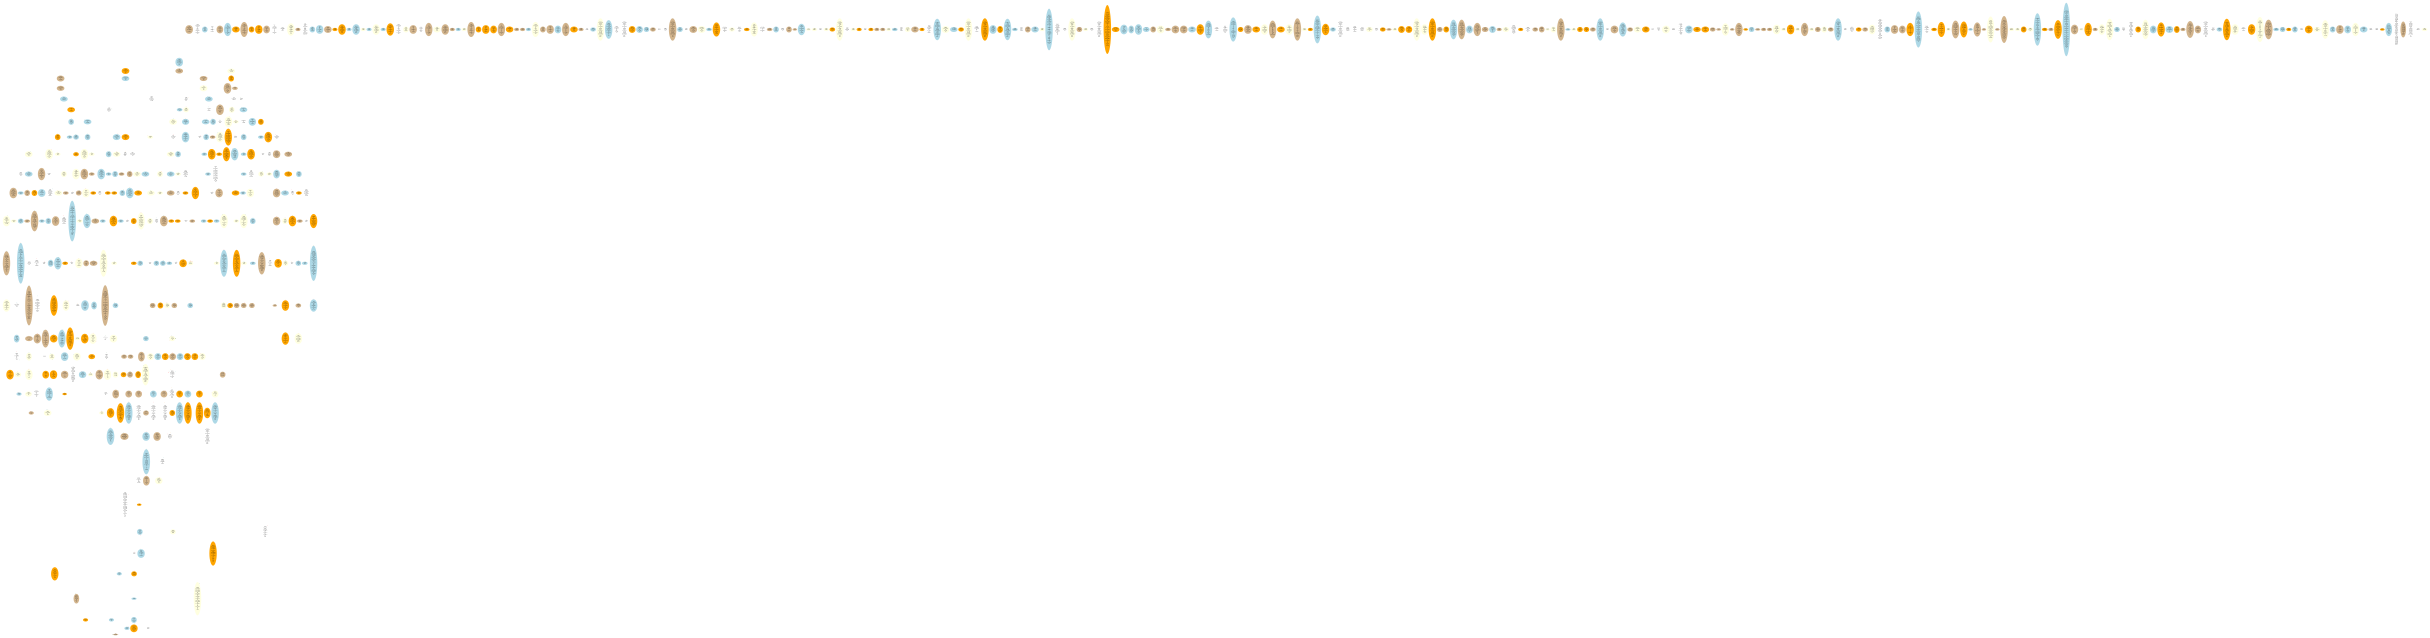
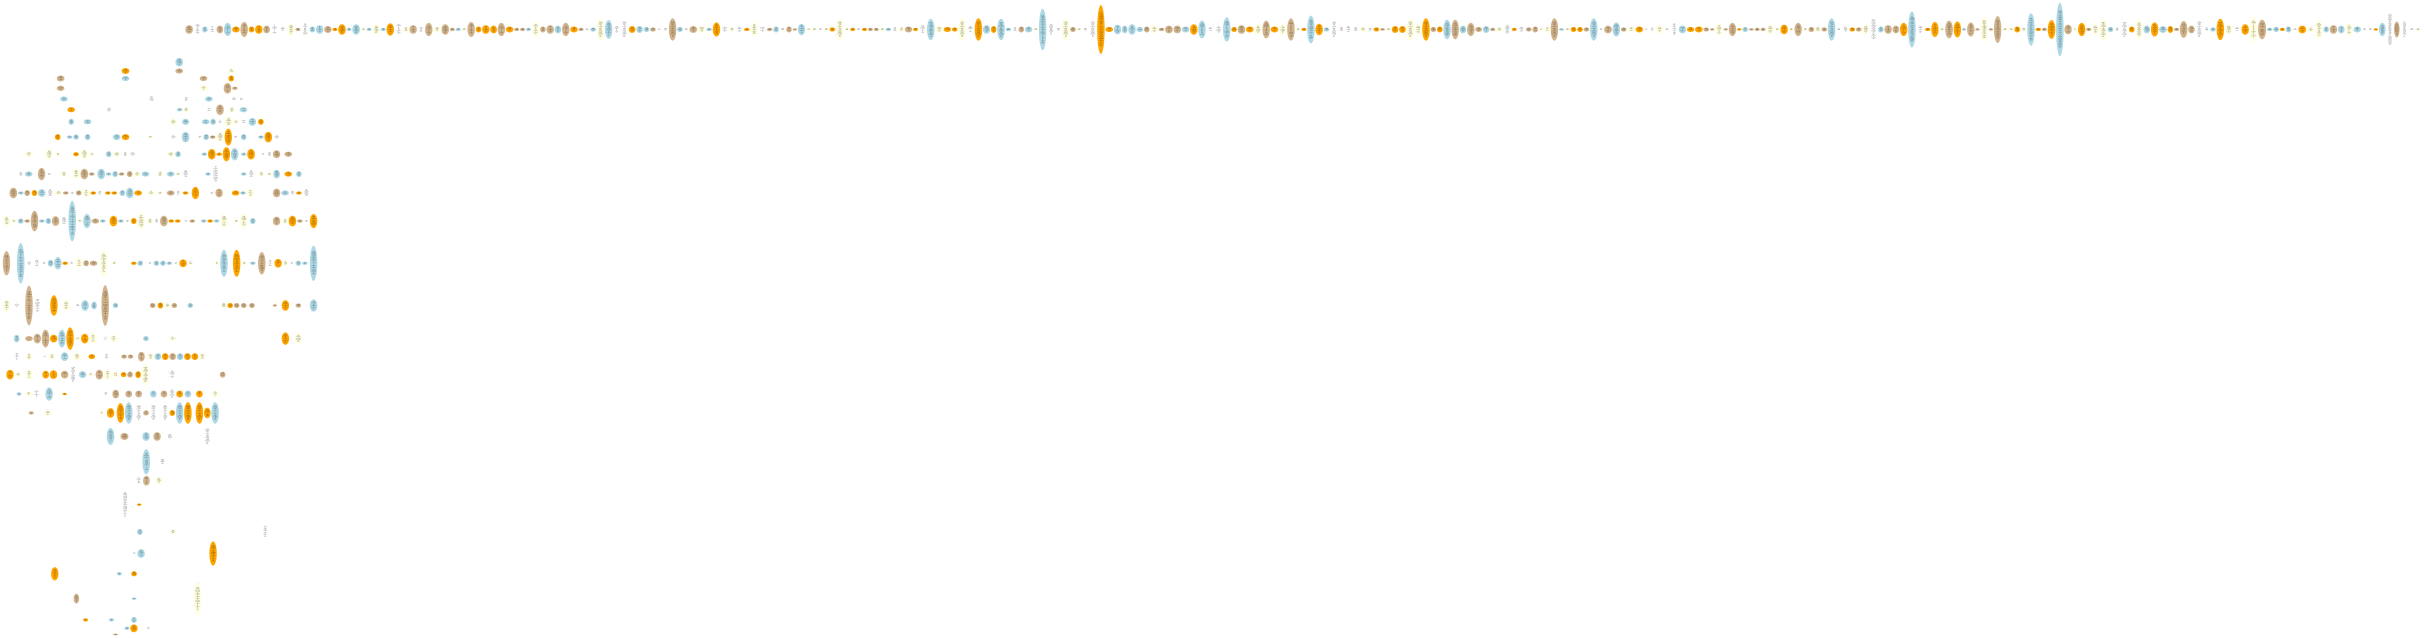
(847, 29) -> none
(954, 29) -> (947, 29)
